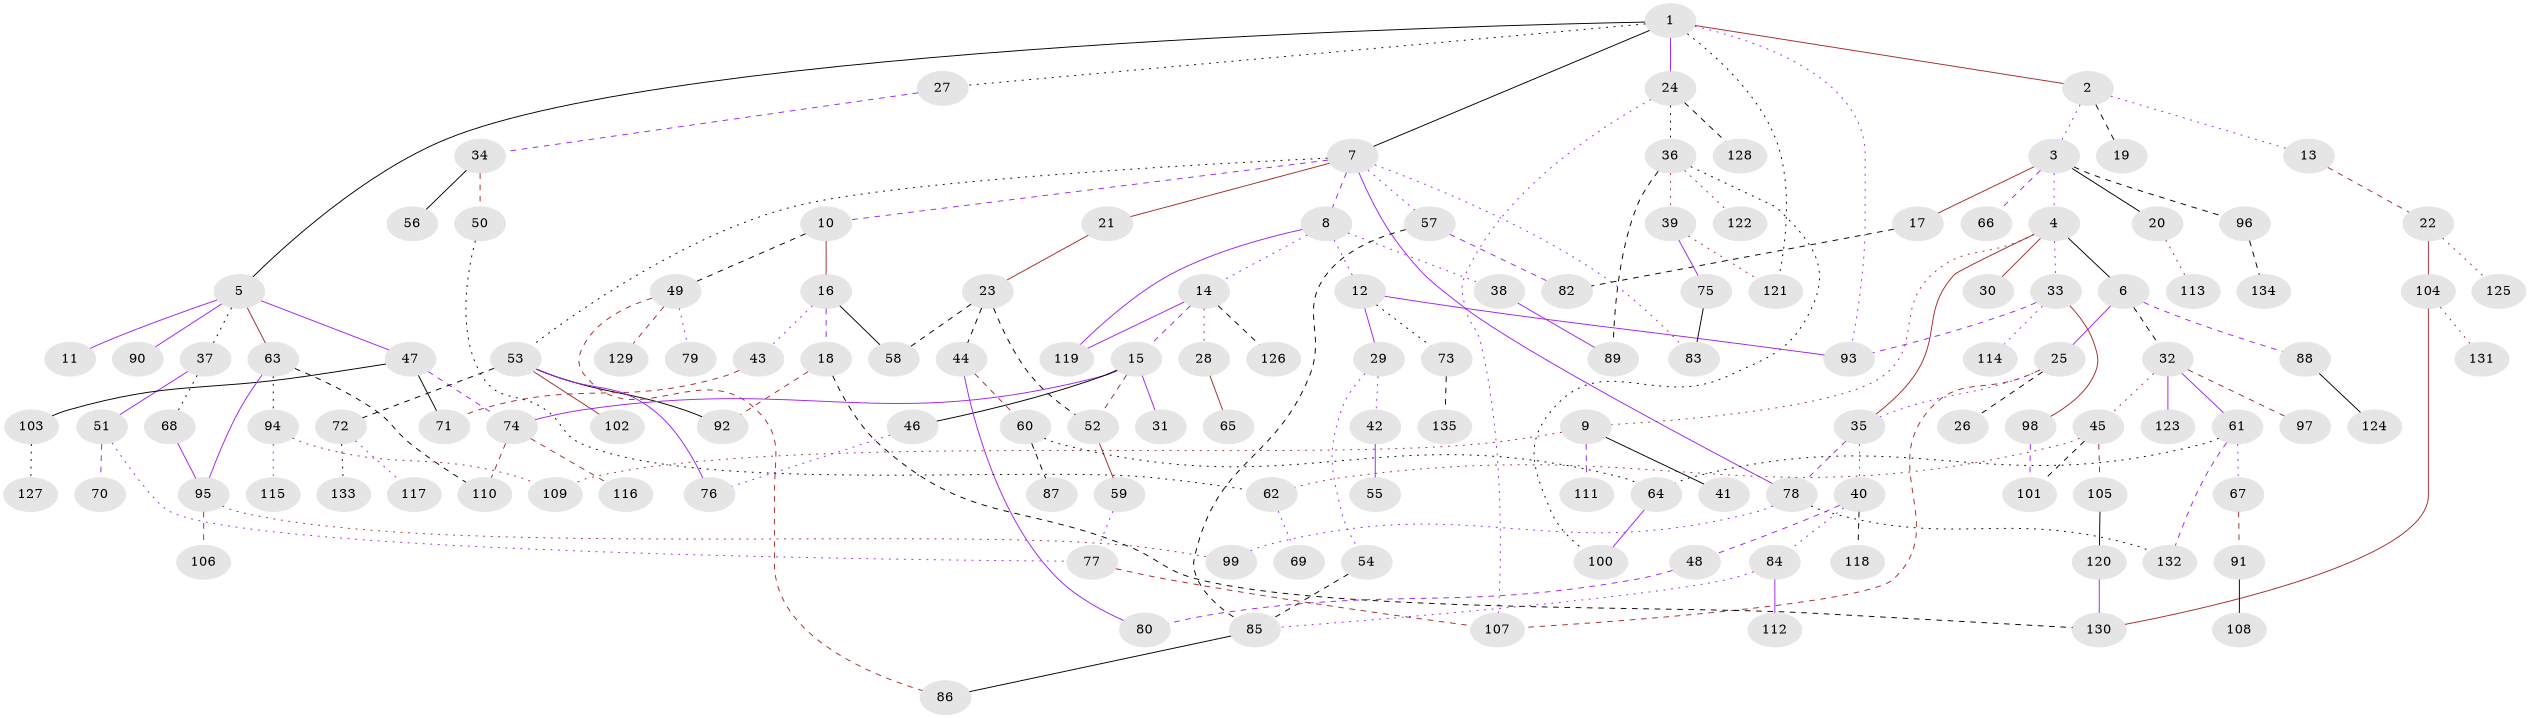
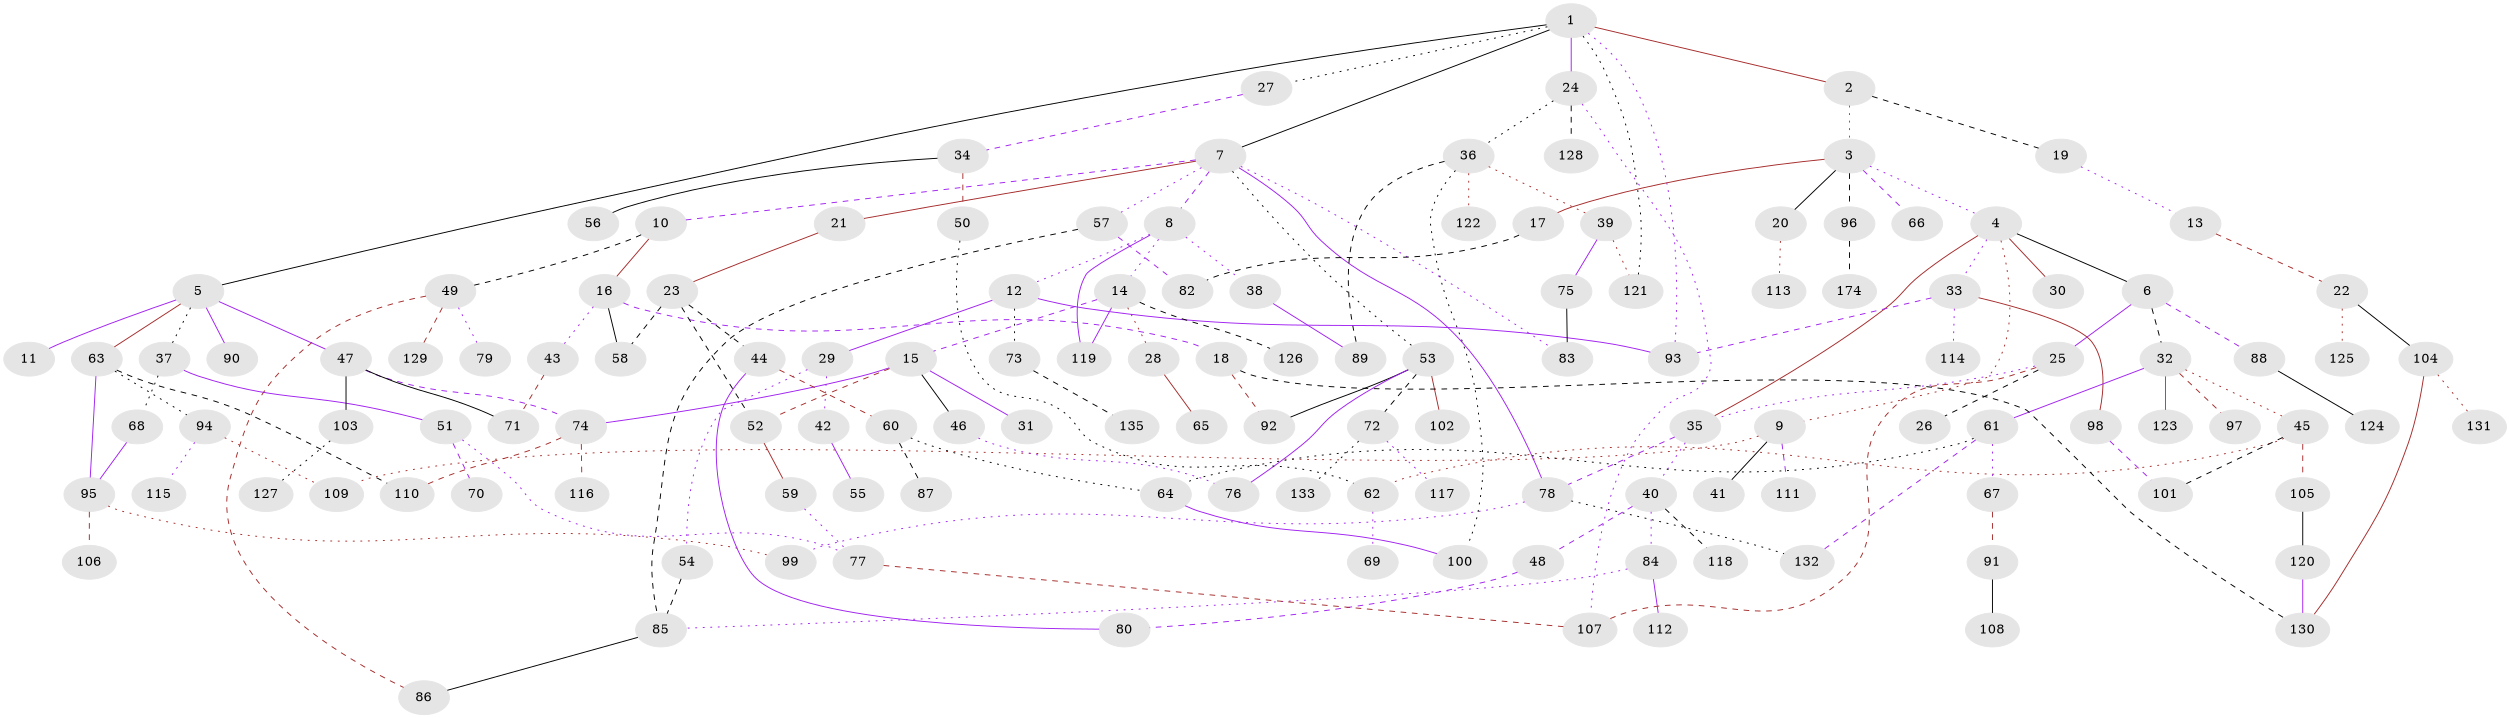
(2199, 122) -> (2128, 190)
(2428, 258) -> (2384, 325)
(2264, 291) -> (1850, 291)
